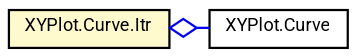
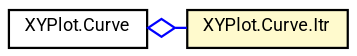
(203, 28) -> (181, 28)
